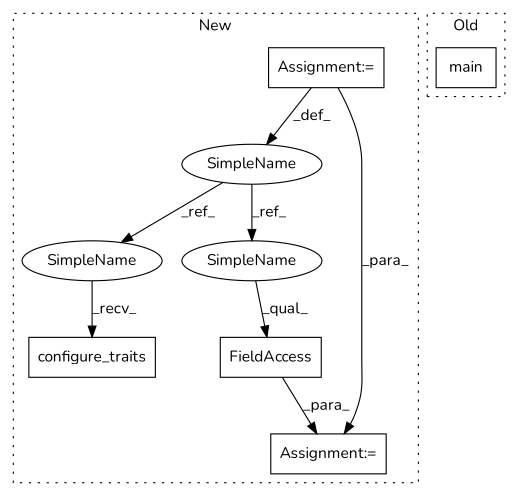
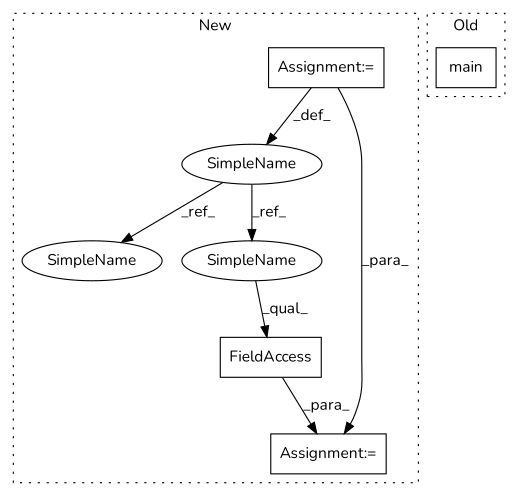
(92, 357) -> none
